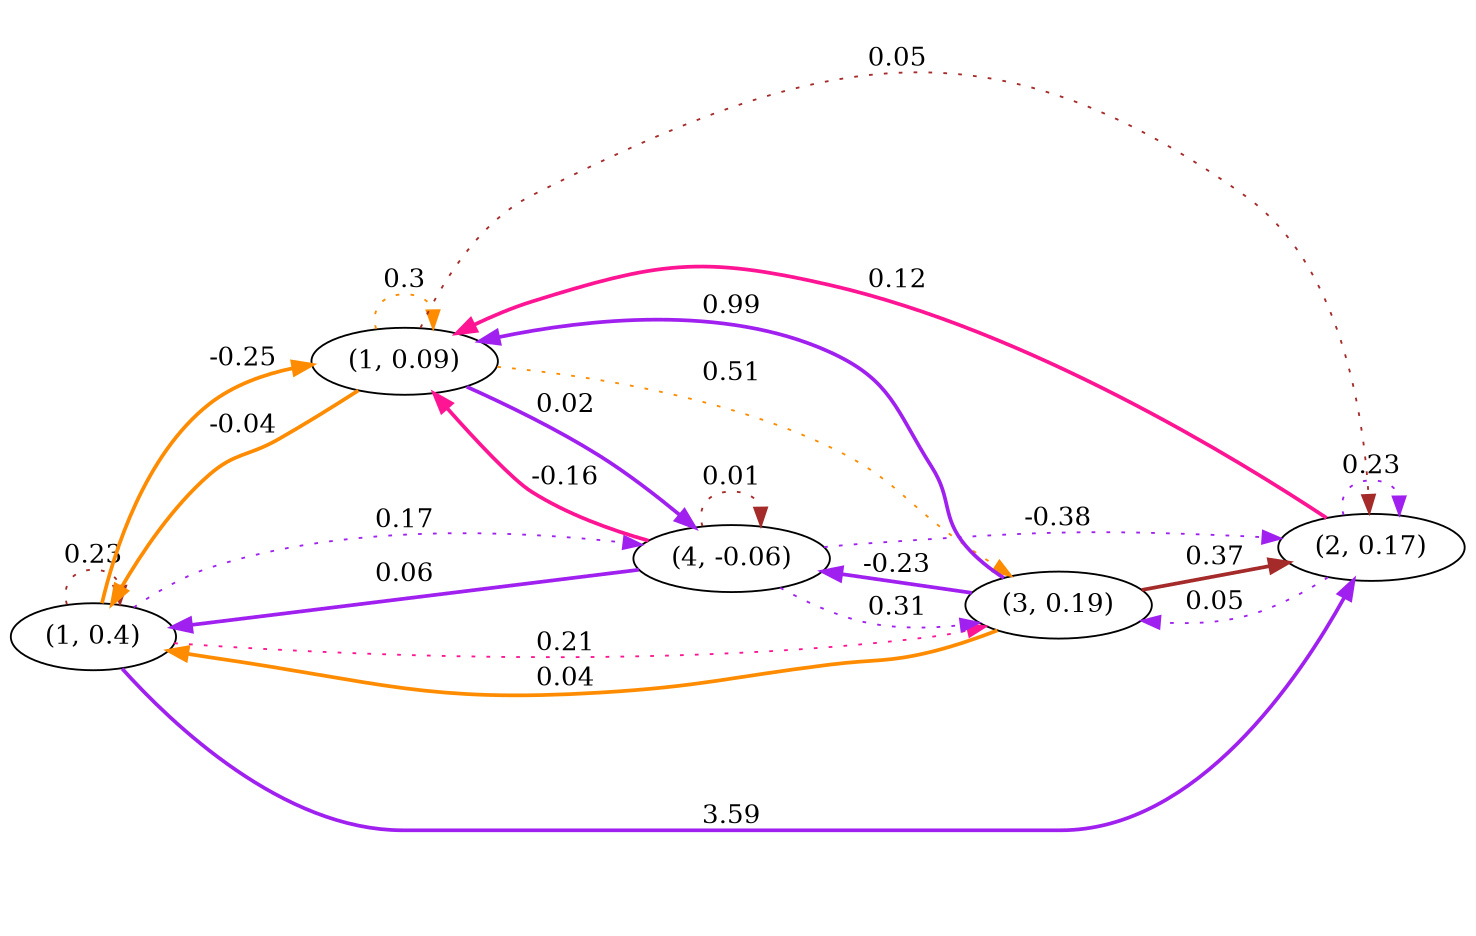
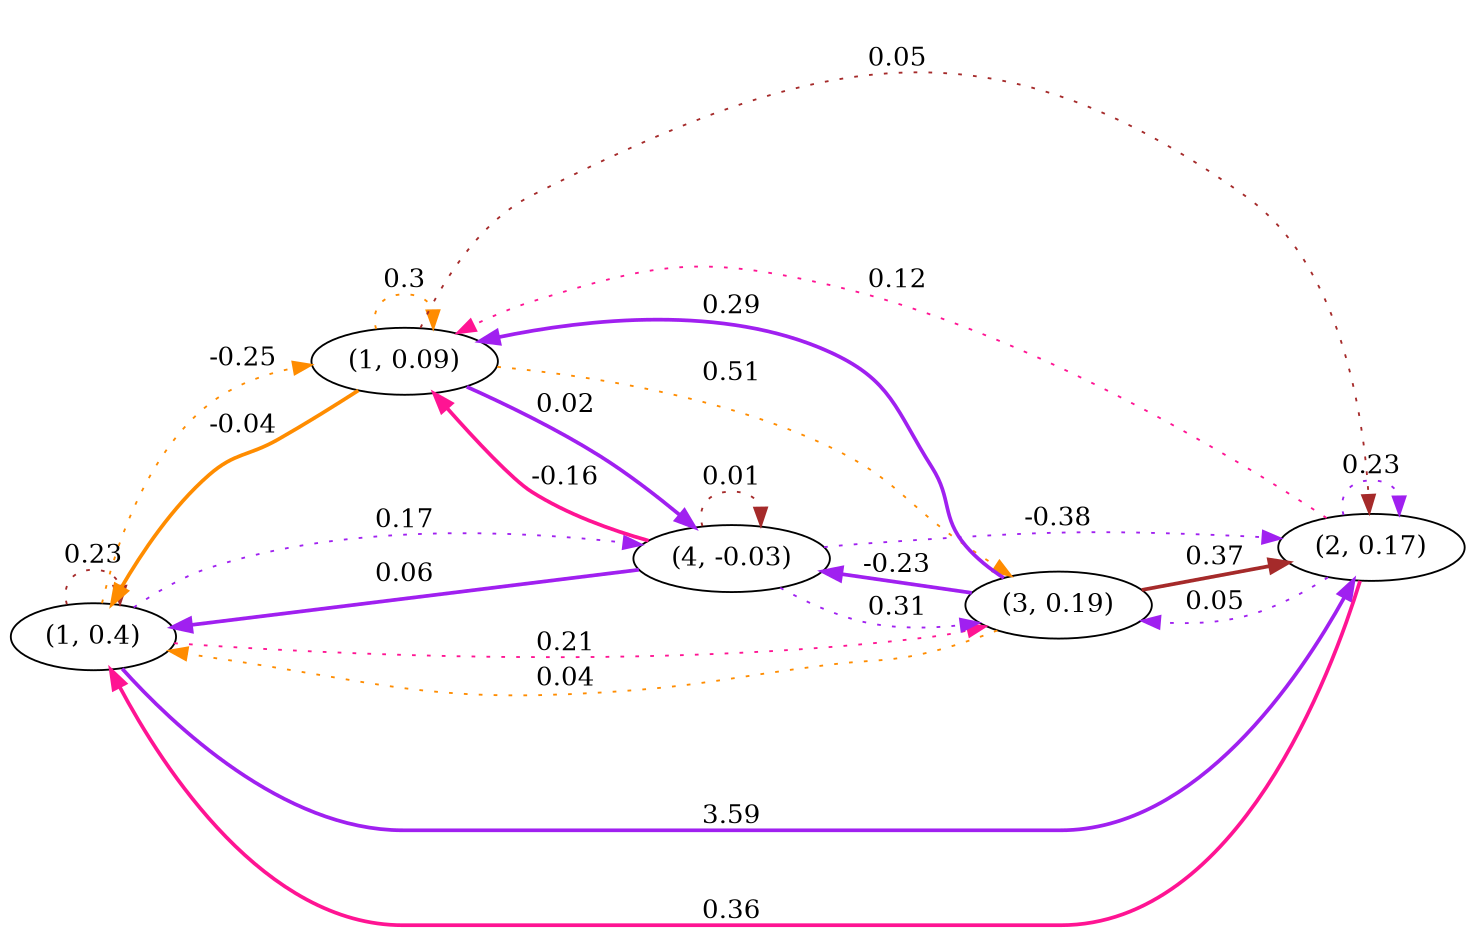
(732, 306) -> (732, 306)
(919, 311) -> (919, 311)
(163, 455) -> (163, 455)
(732, 559) -> (732, 559)
(594, 693) -> (594, 693)
none -> (781, 925)
